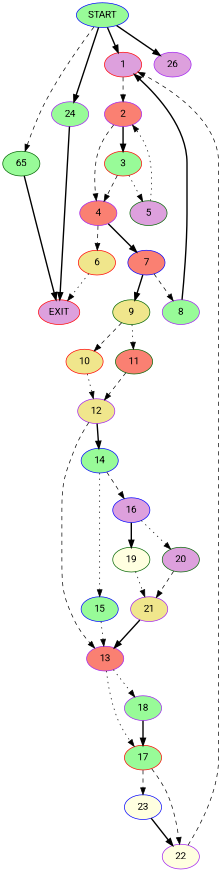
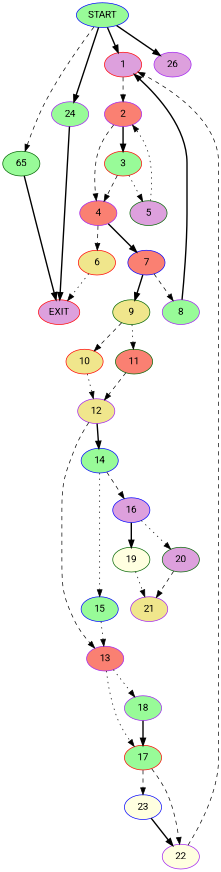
(130, 631) -> none
